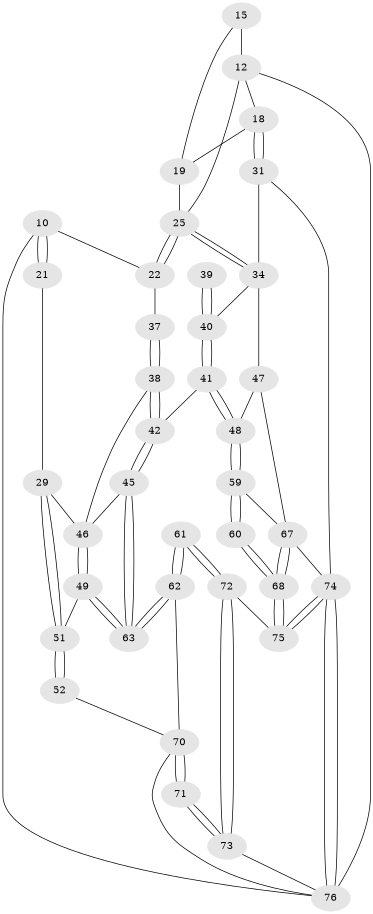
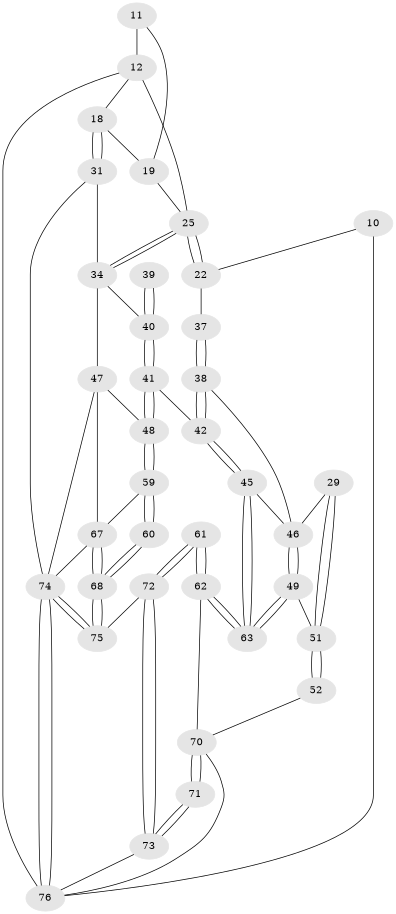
(241, 16) -> (137, 16)
(43, 275) -> none
none -> (71, 483)
